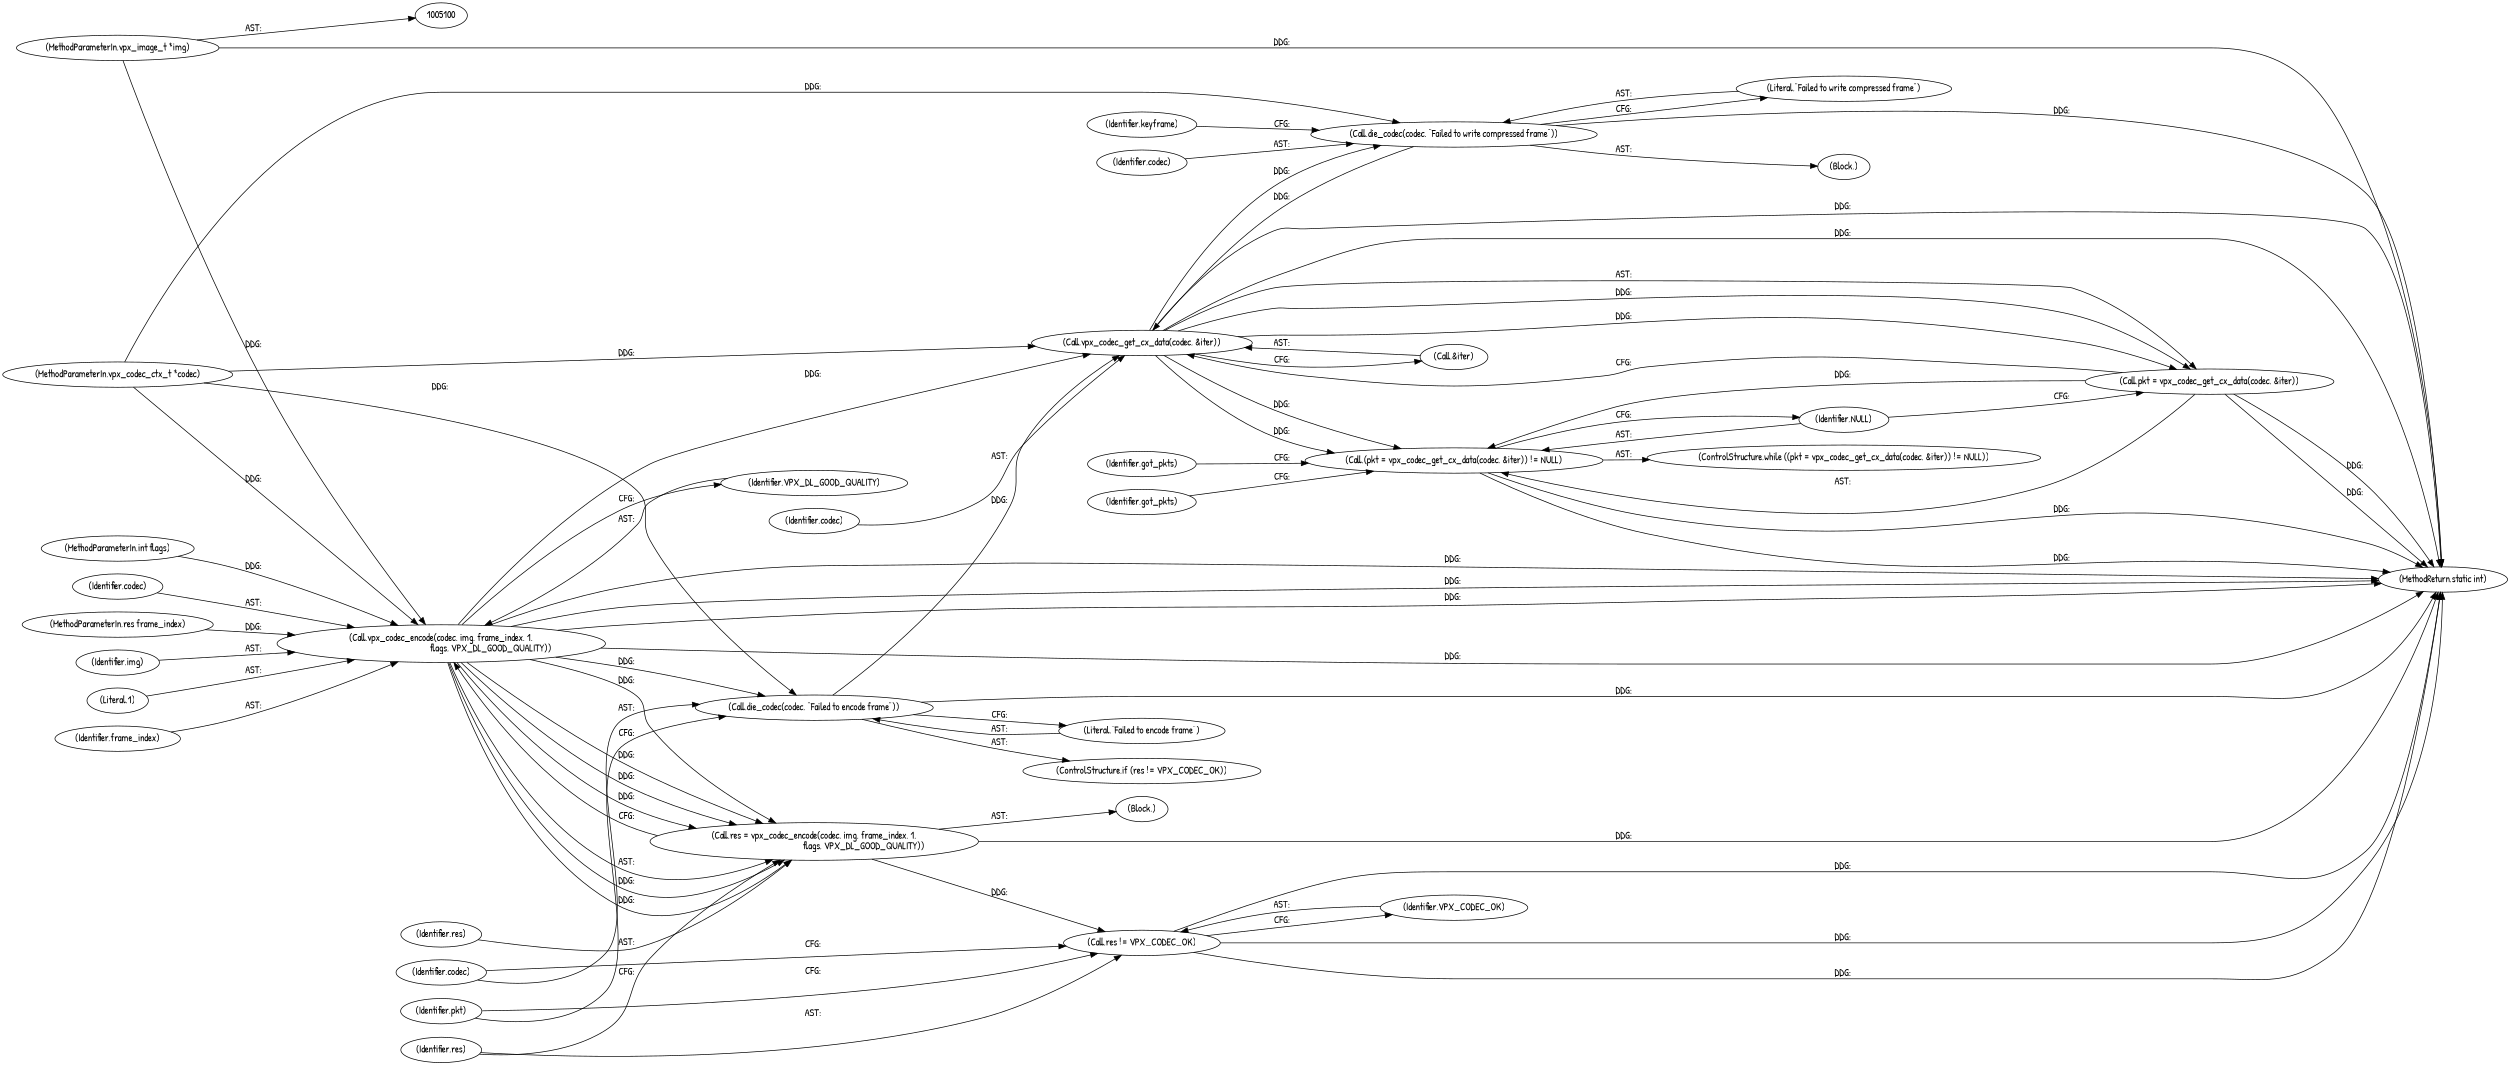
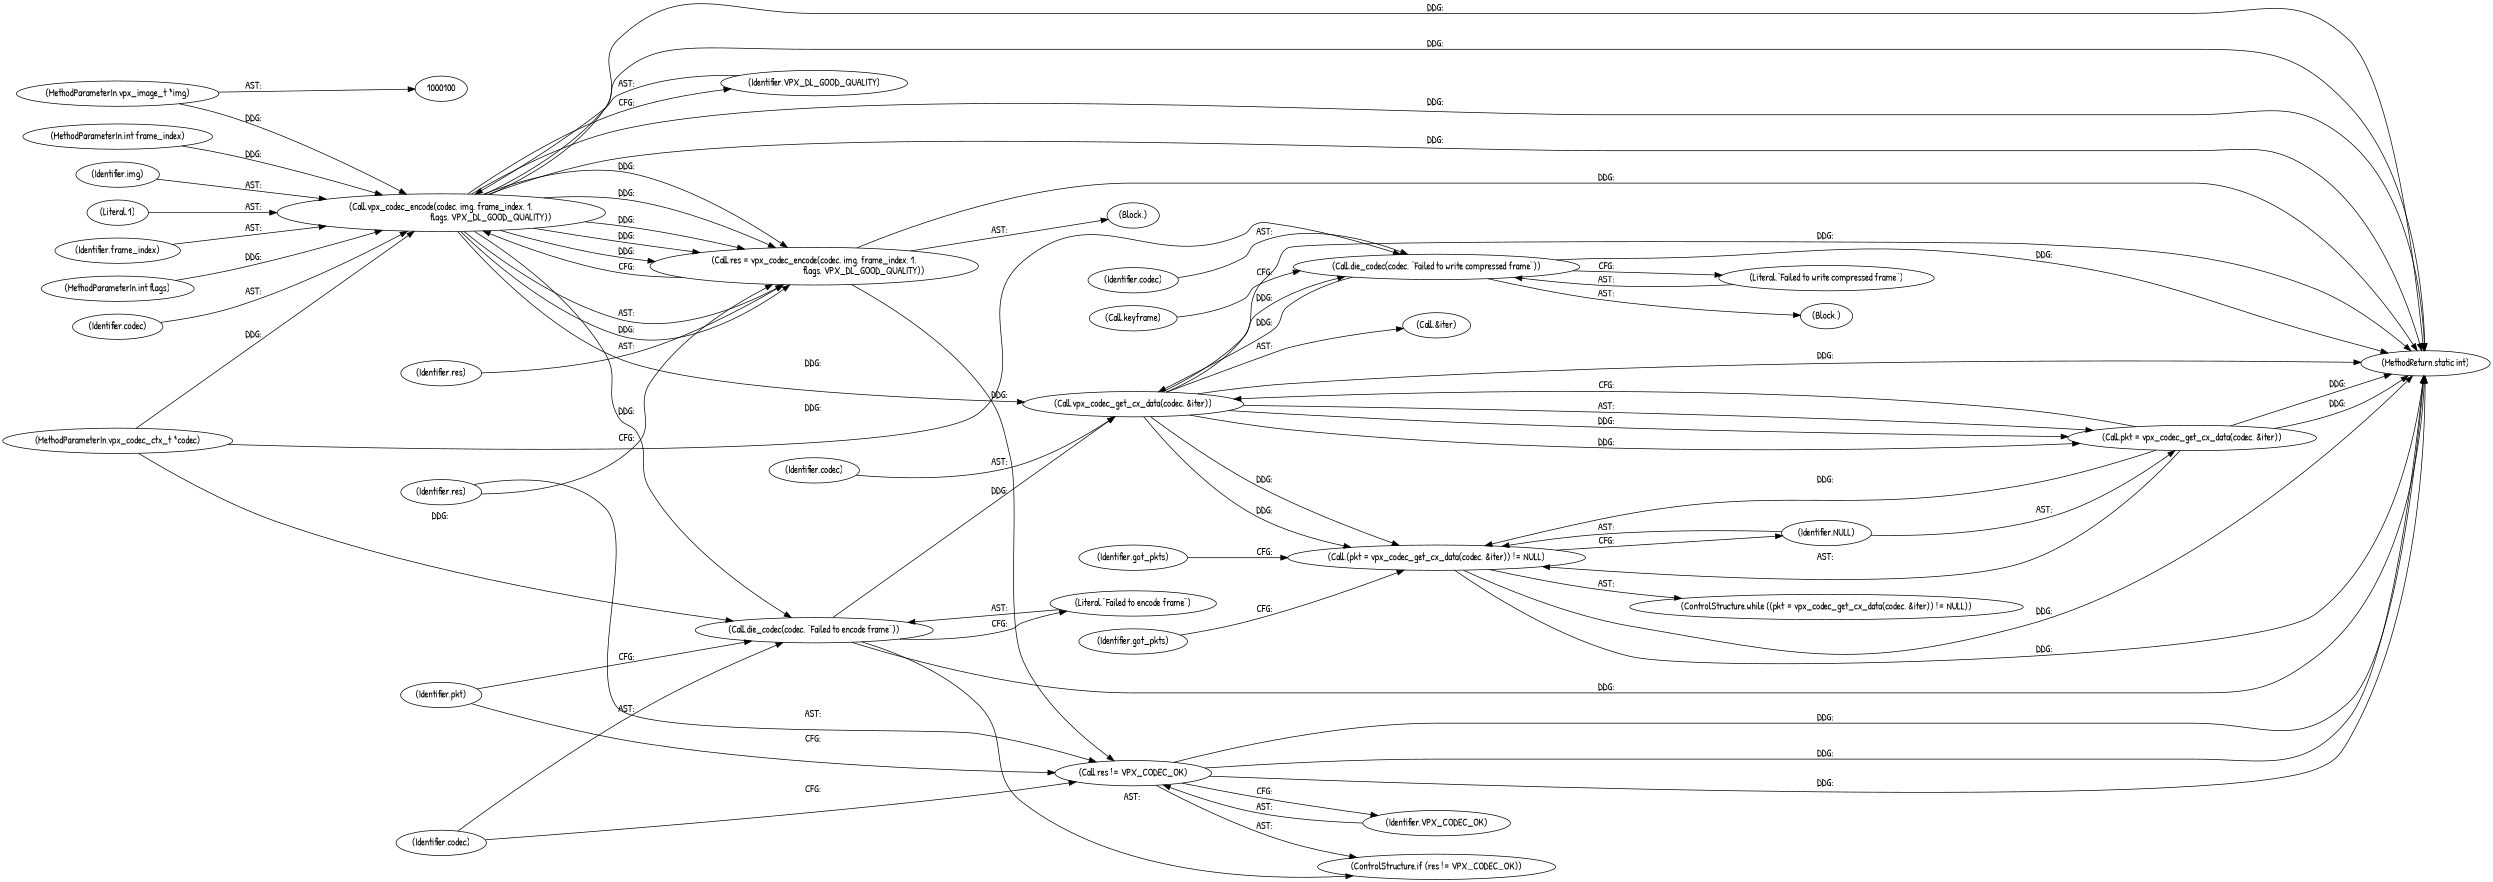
(441, 15) -> (441, 89)
(1520, 48) -> none
(1142, 125) -> (1133, 318)
(1336, 352) -> none
(628, 359) -> none
(1283, 360) -> (1266, 347)
(2063, 397) -> (2045, 510)
(118, 625) -> (118, 137)
none -> (1250, 829)
